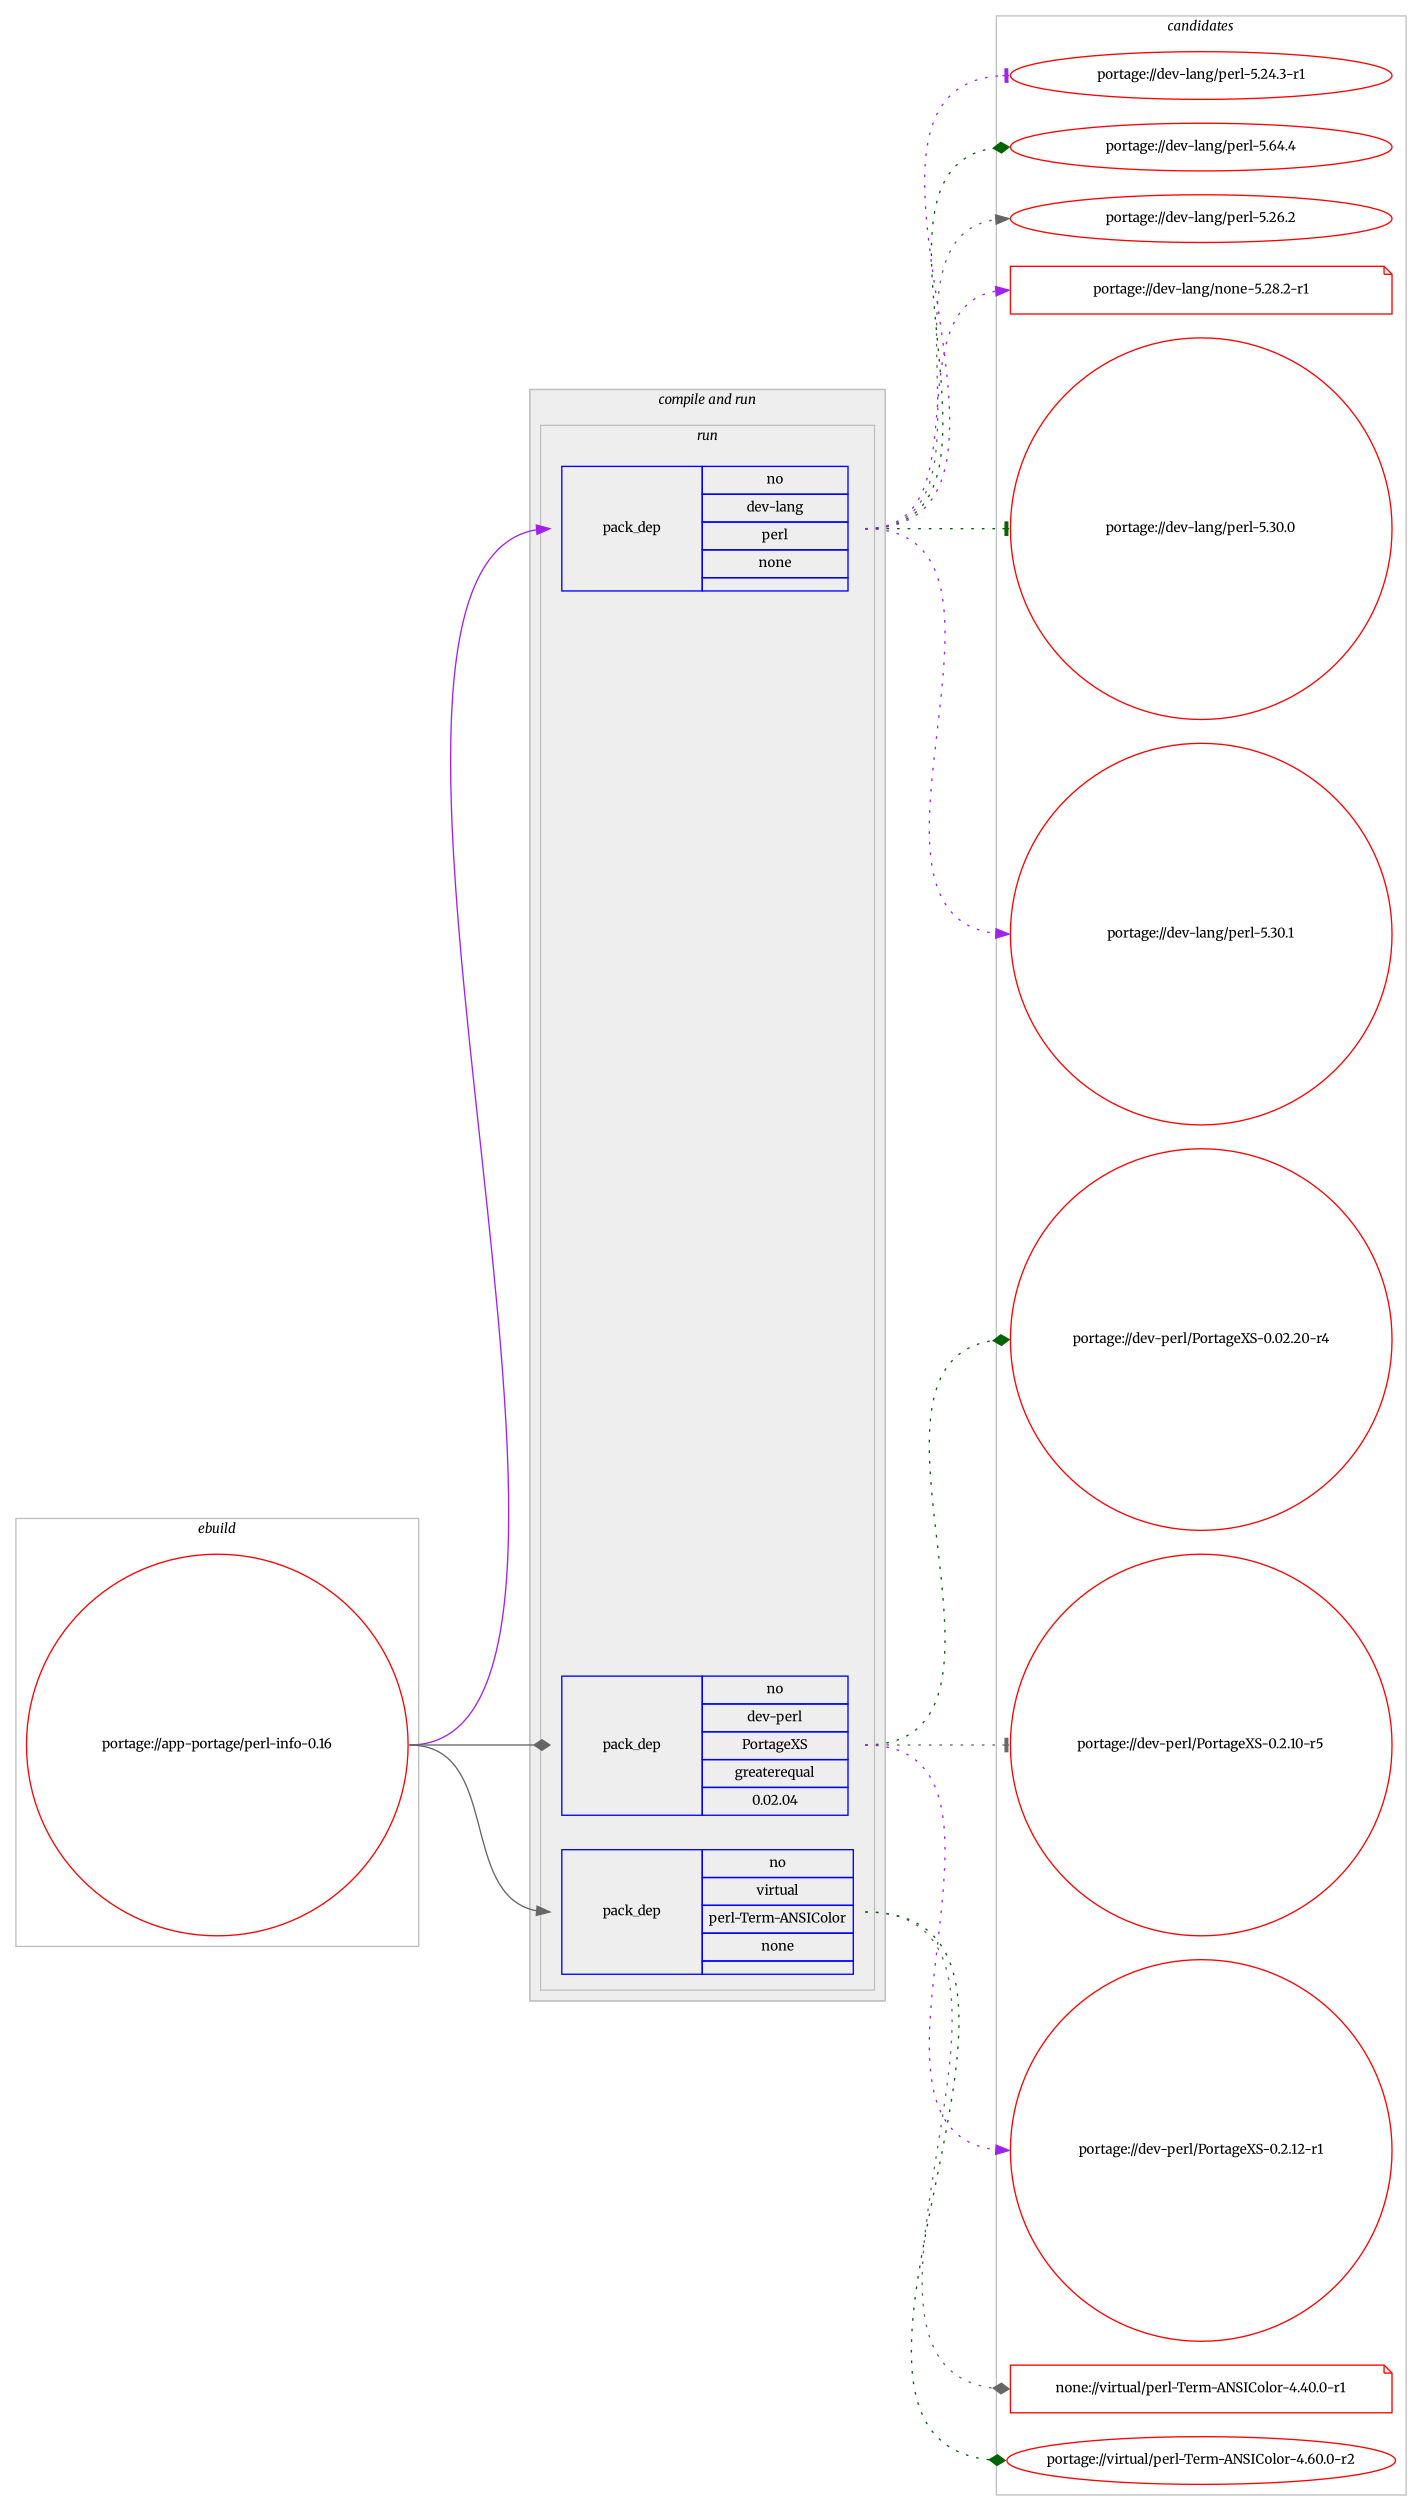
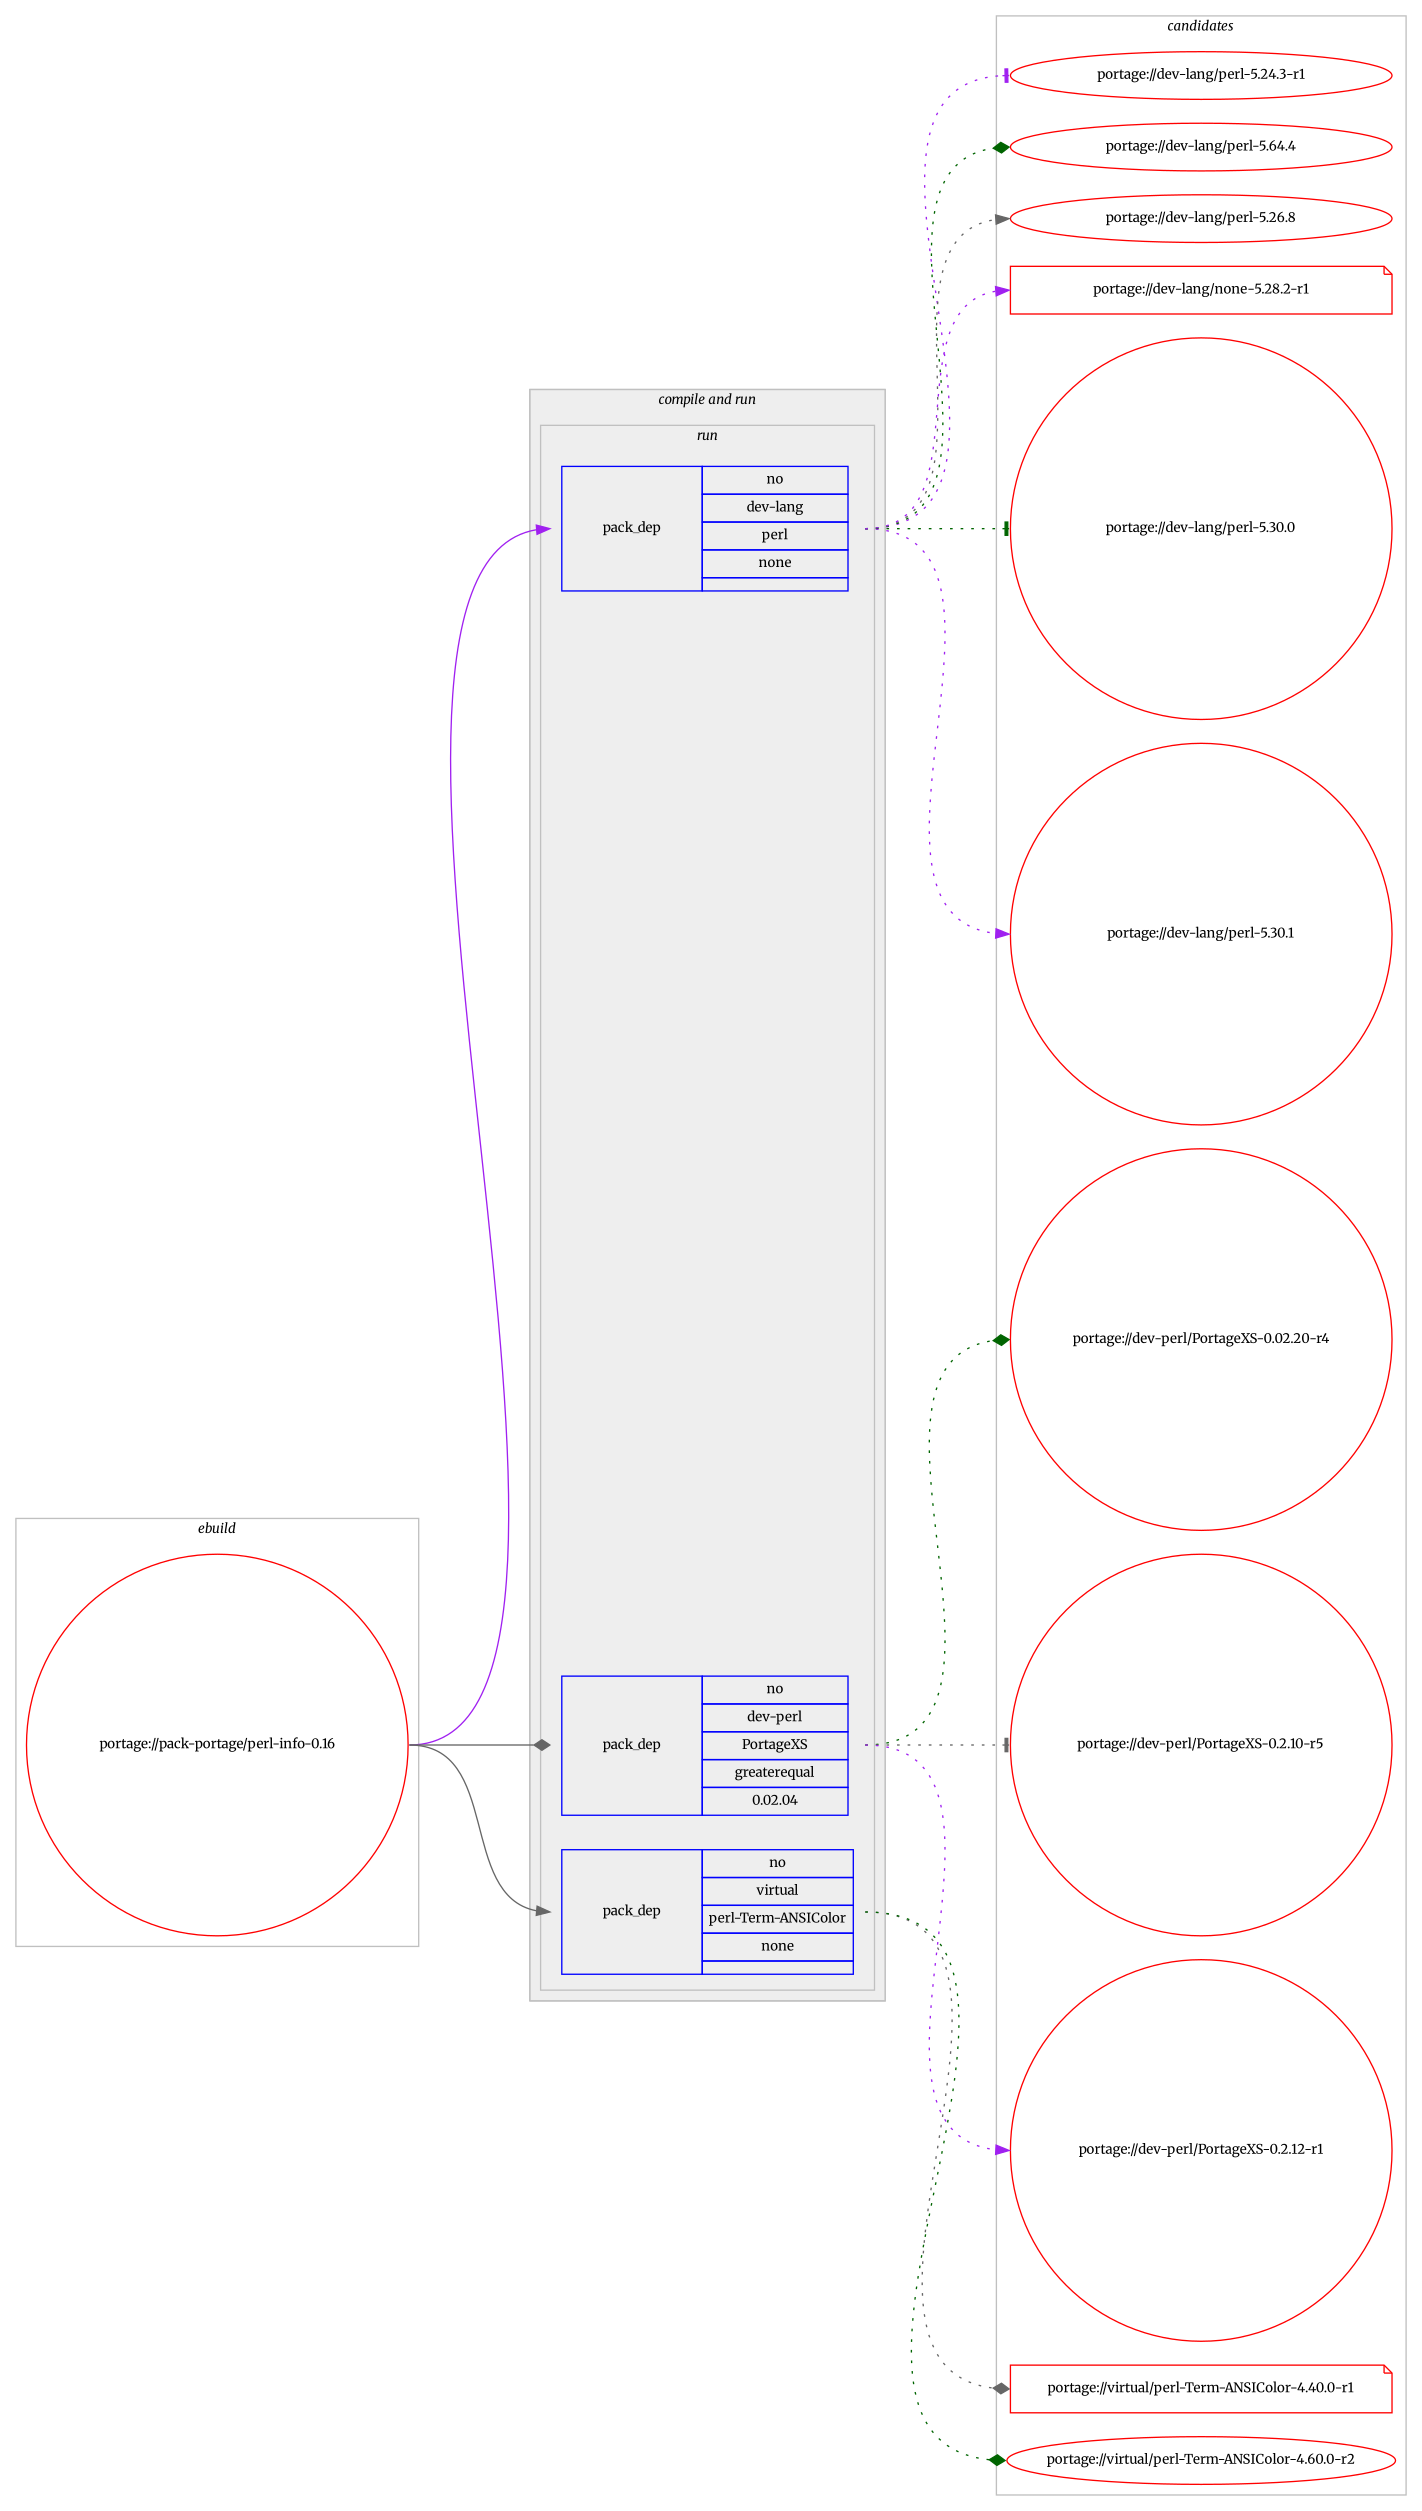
(1201, 219) -> (1201, 219)
(217, 1745) -> (217, 1745)
(1201, 2389) -> (1201, 2389)
